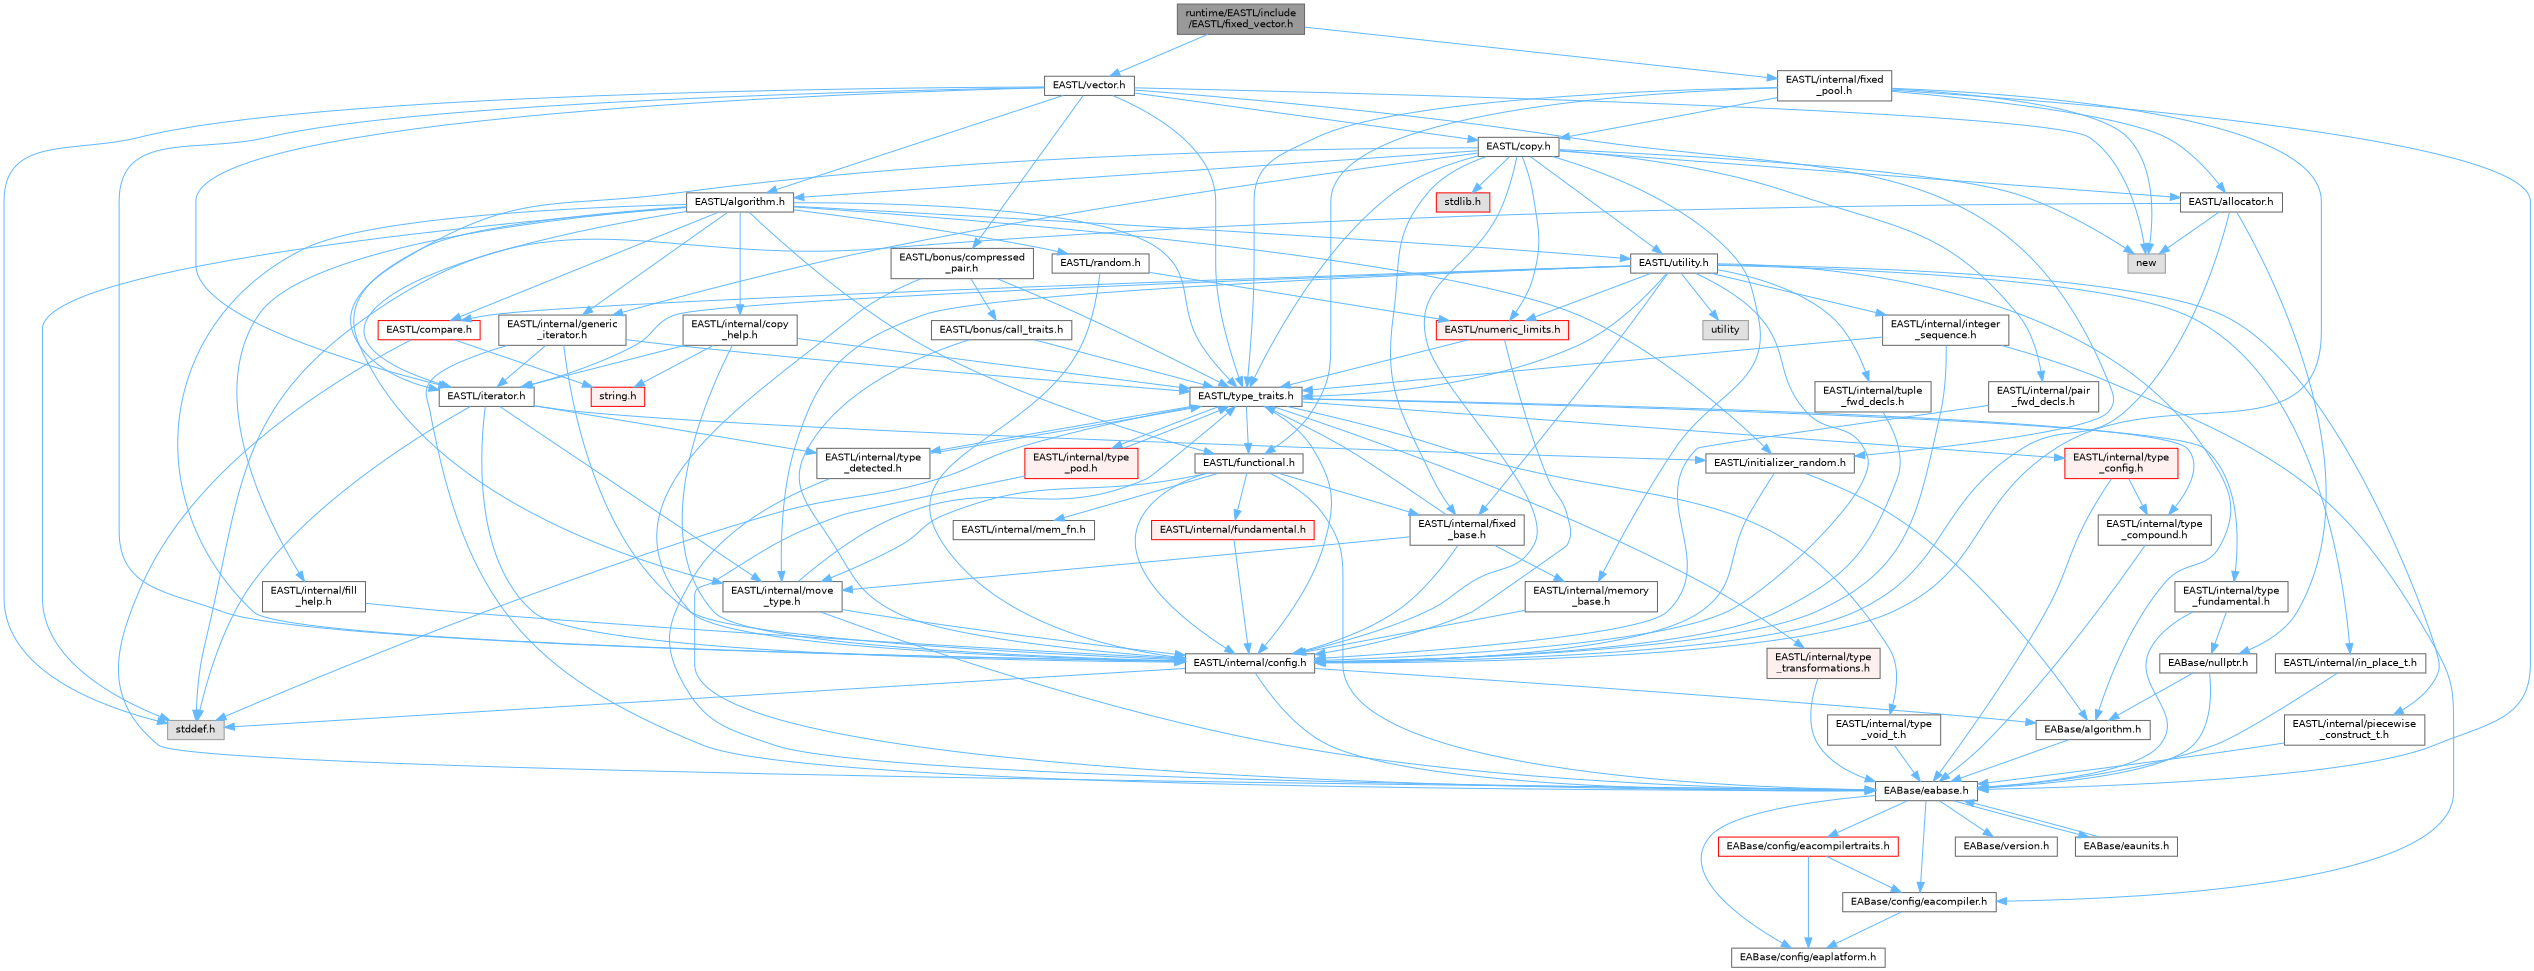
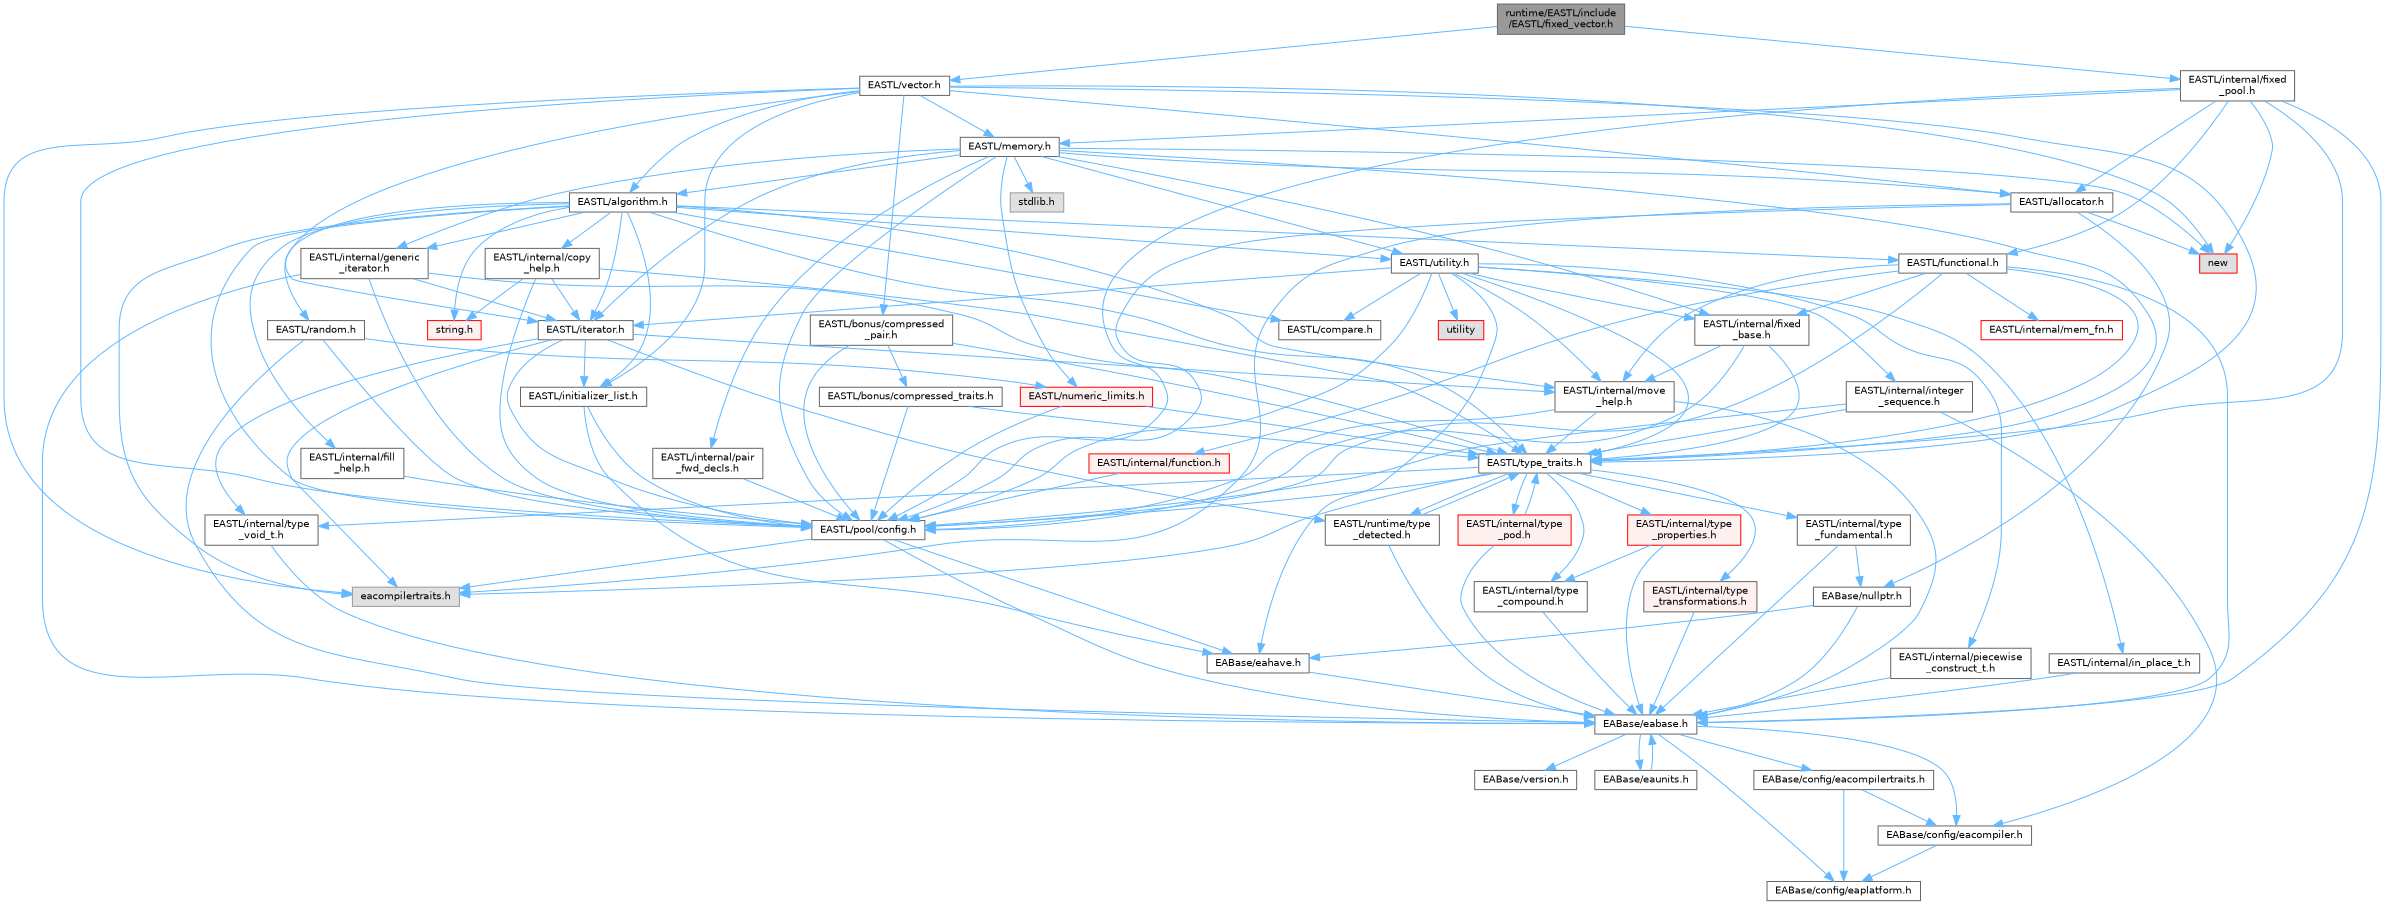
none -> (1475, 139)
(1519, 147) -> (1010, 147)
(1463, 202) -> (1037, 202)
(2147, 264) -> (2218, 264)
(1593, 295) -> none
(429, 330) -> (1330, 330)
(1002, 330) -> (911, 397)
(1726, 330) -> (1461, 330)
(515, 361) -> (484, 242)
none -> (340, 384)
(1873, 397) -> none
(1247, 425) -> (1979, 419)
(873, 463) -> (1382, 530)
(1780, 463) -> (584, 397)
(2121, 463) -> (1684, 530)
(1024, 530) -> (2052, 330)
(1233, 530) -> (1159, 463)
(783, 597) -> (1615, 397)
(1591, 597) -> none
(1250, 663) -> (868, 530)
(196, 730) -> (406, 597)
(2093, 730) -> (1258, 663)
(737, 773) -> (742, 699)
(1808, 847) -> (1844, 780)
